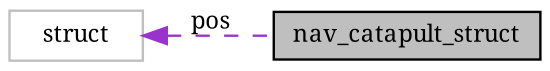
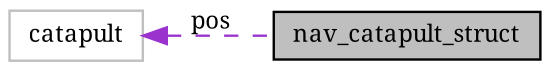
(76, 36) -> (76, 36)
